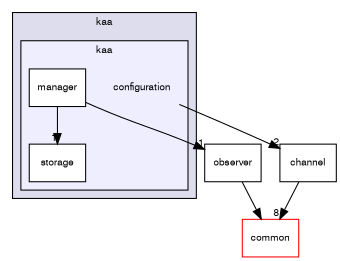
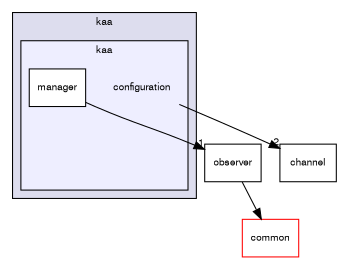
(57, 163) -> none
(292, 196) -> none
